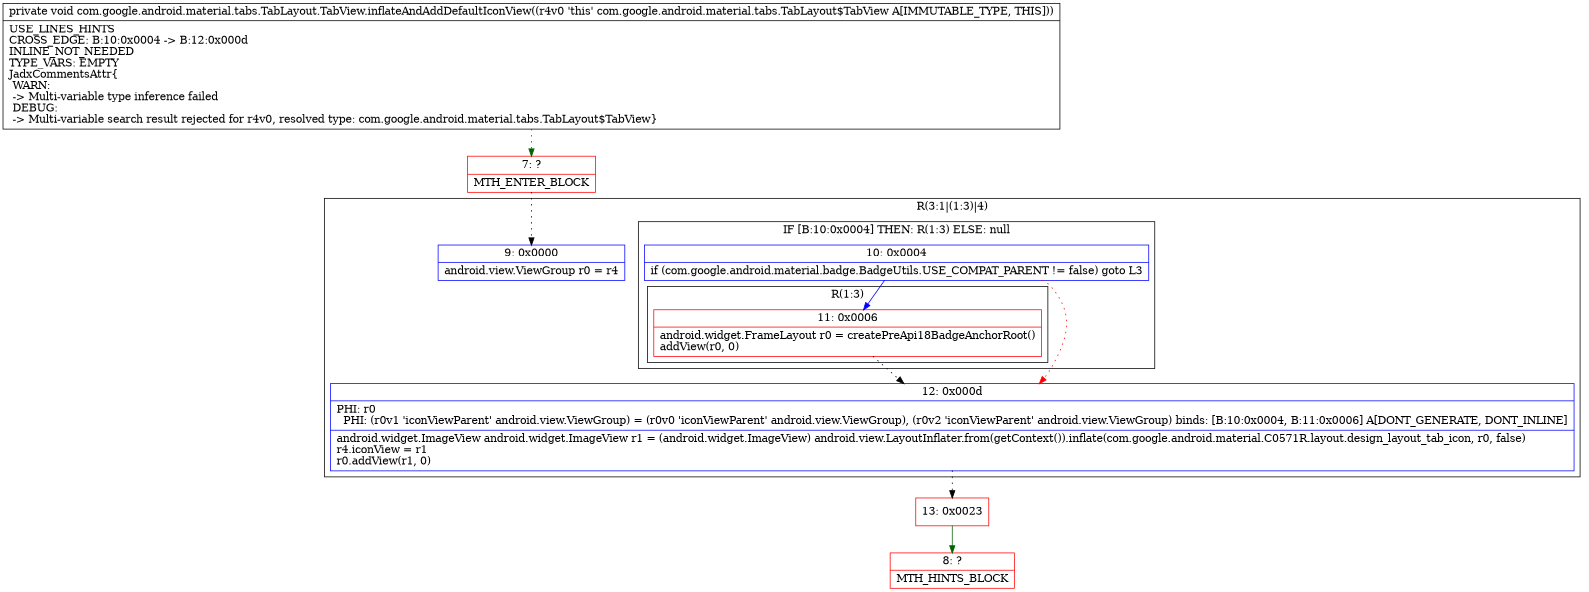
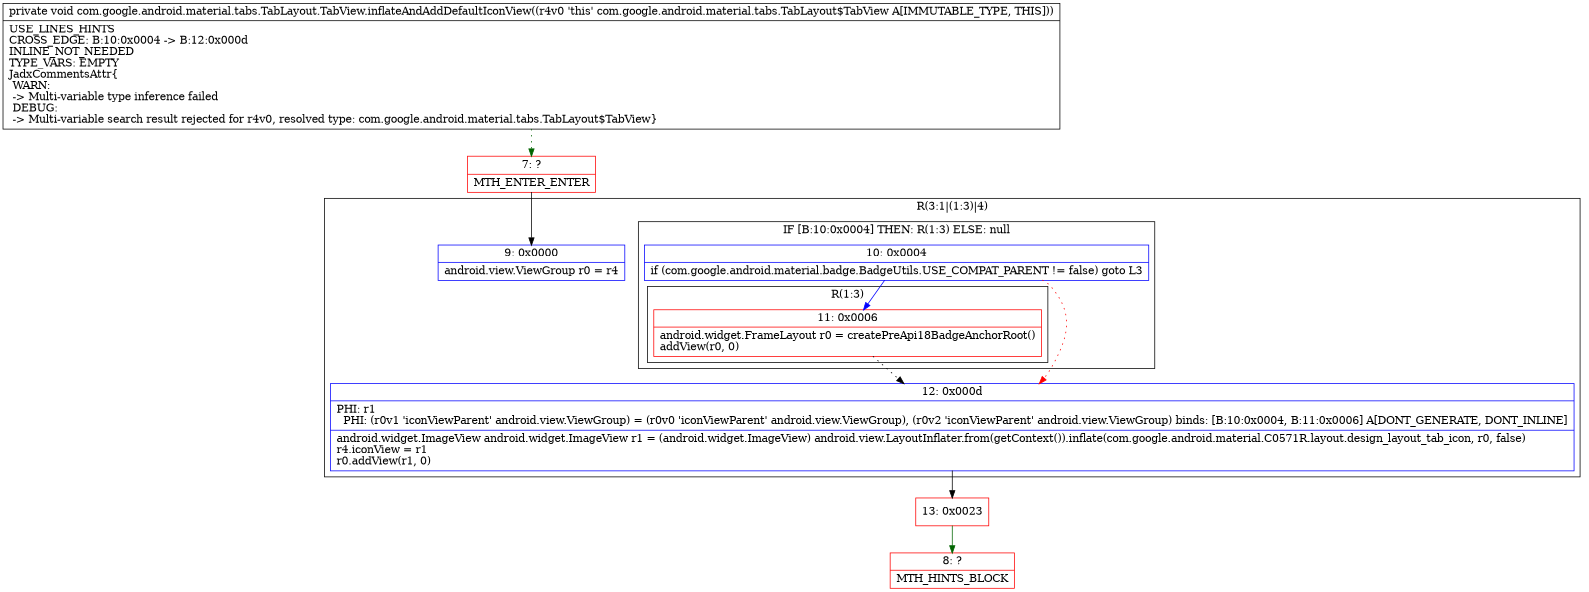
(531, 183) -> (531, 183)
(531, 215) -> (531, 215)
(358, 410) -> (358, 410)
(952, 481) -> (952, 481)
